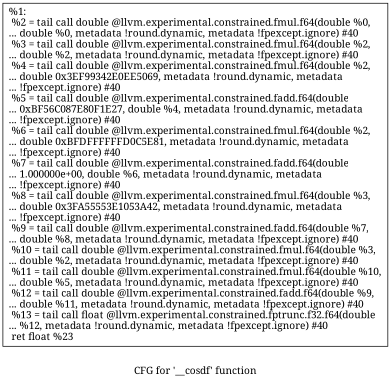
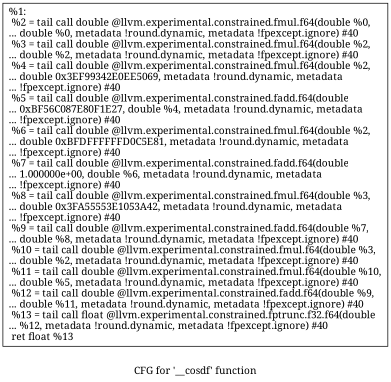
(41, 337) -> (41, 337)
